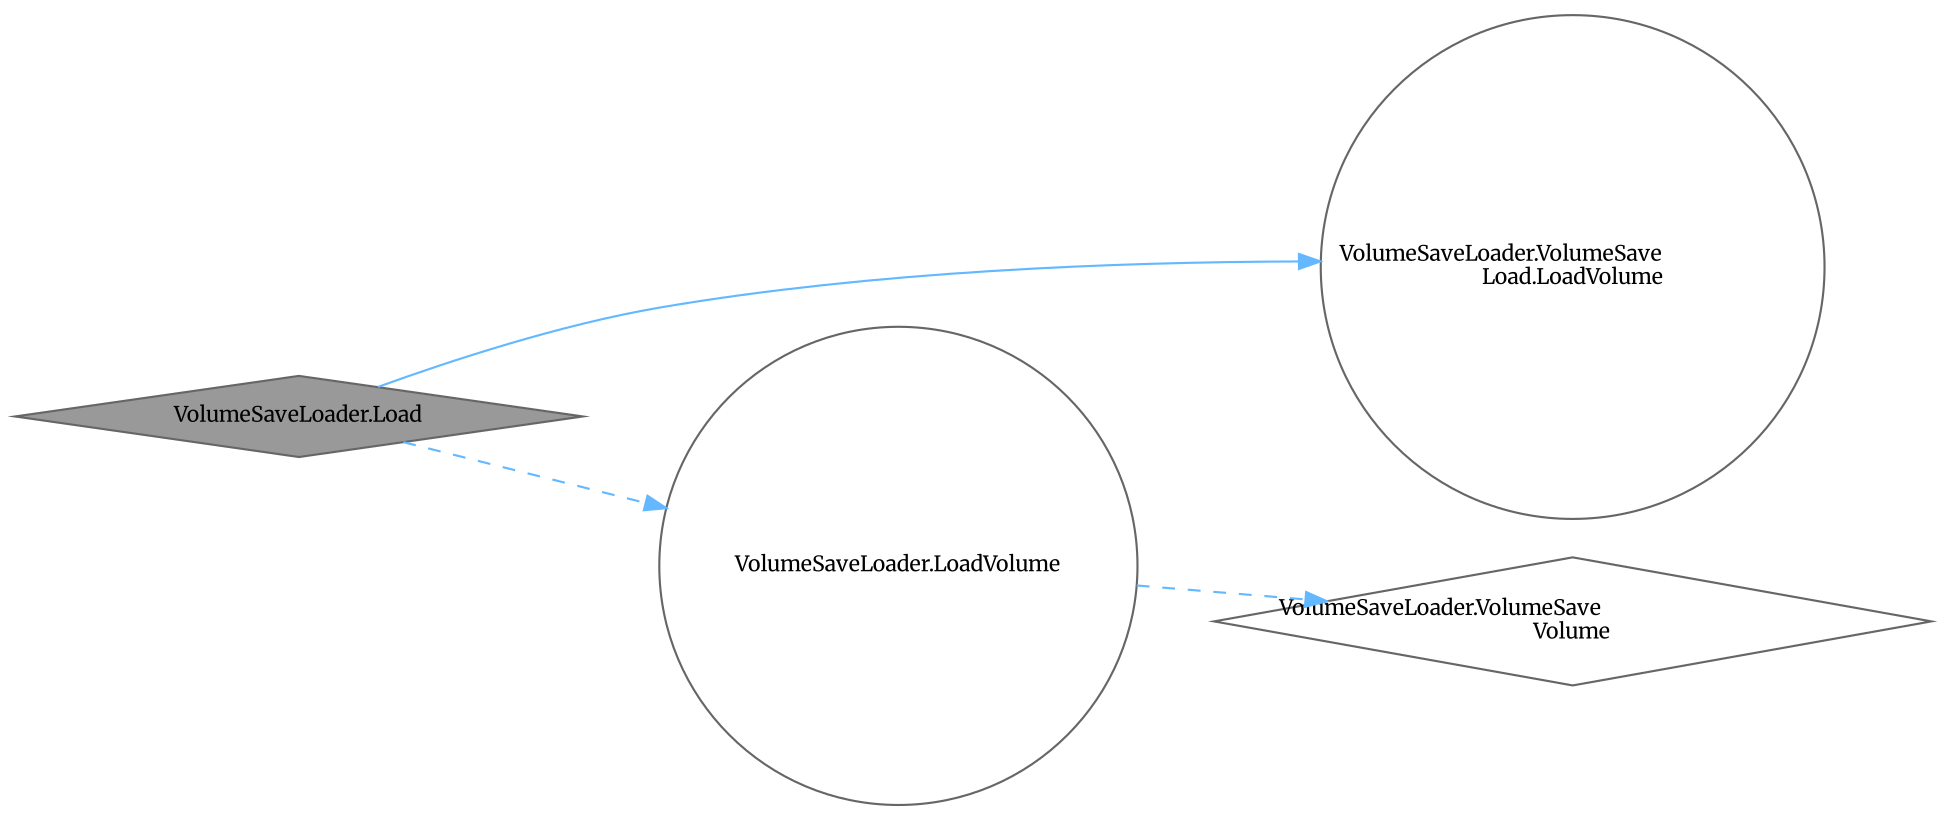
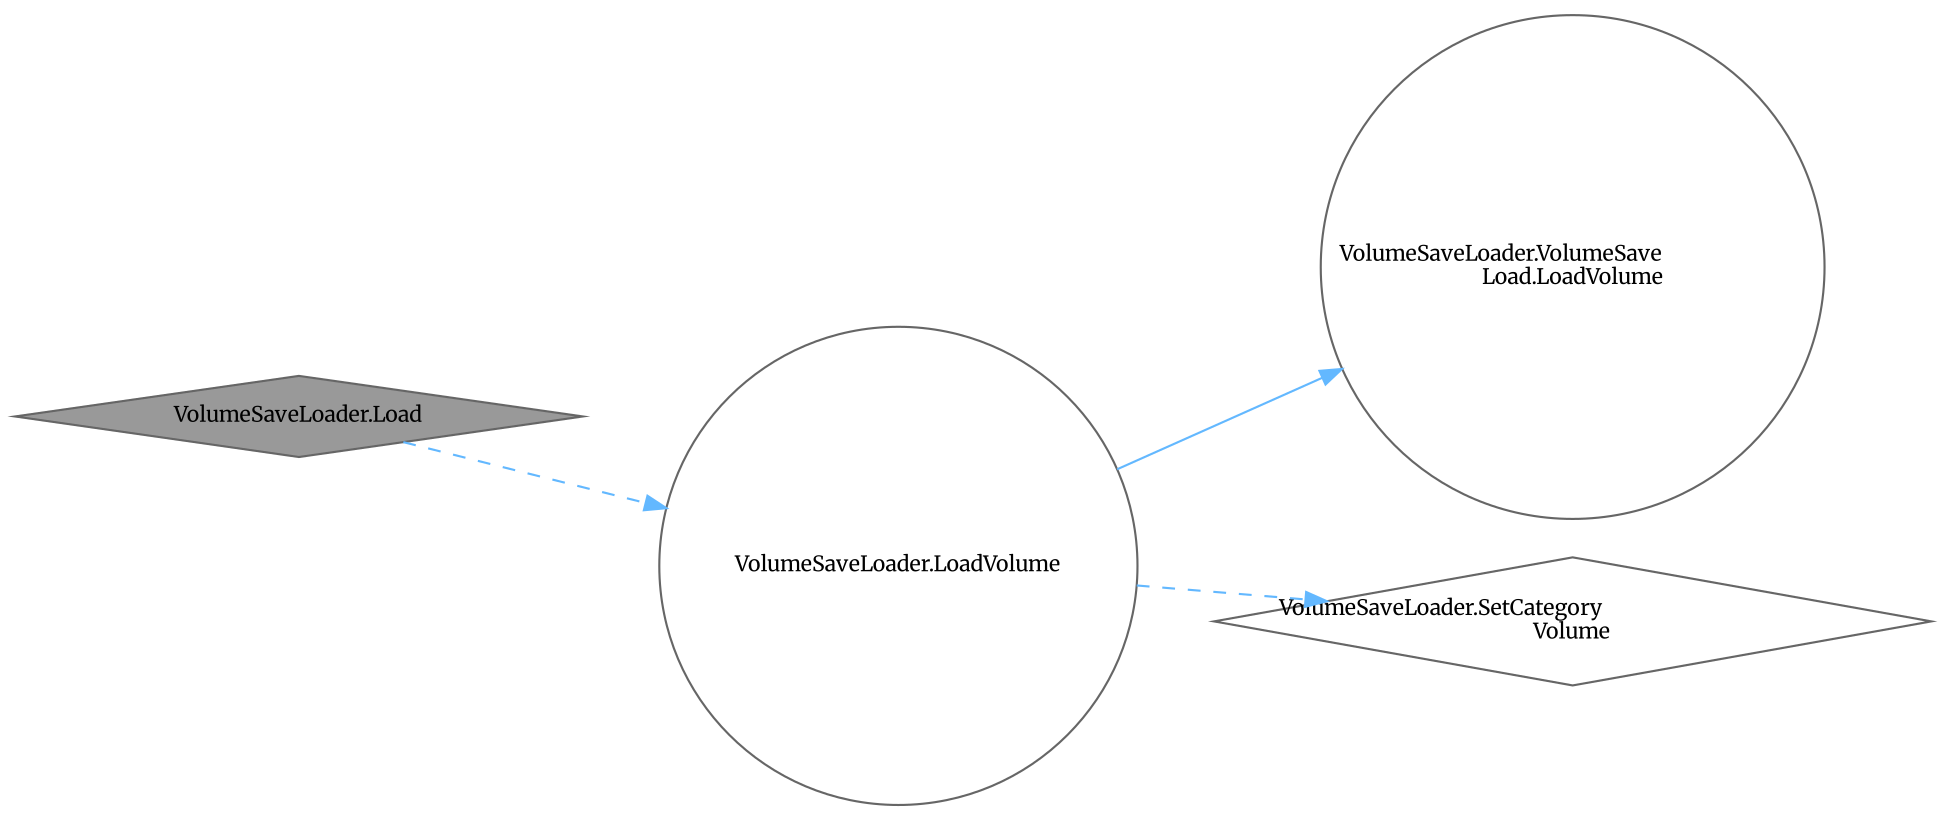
(832, 284) -> (1220, 424)
(1573, 621) -> (1573, 621)
